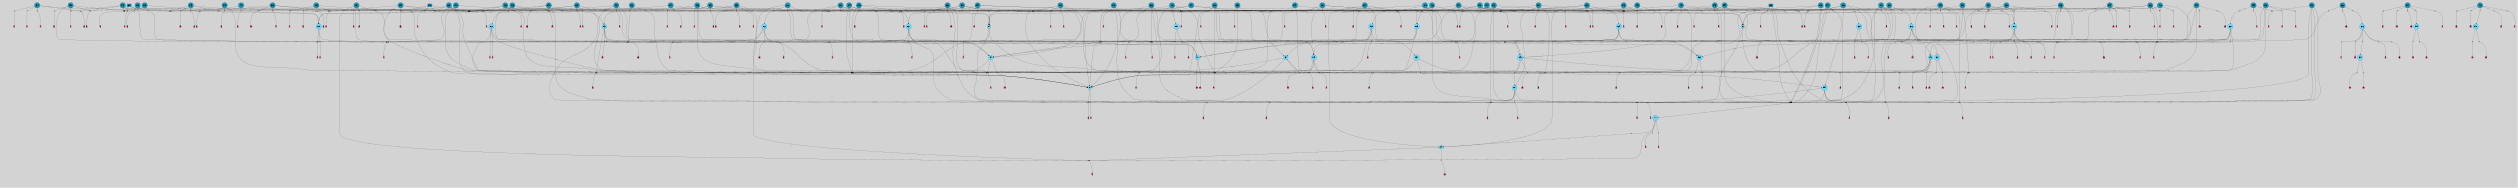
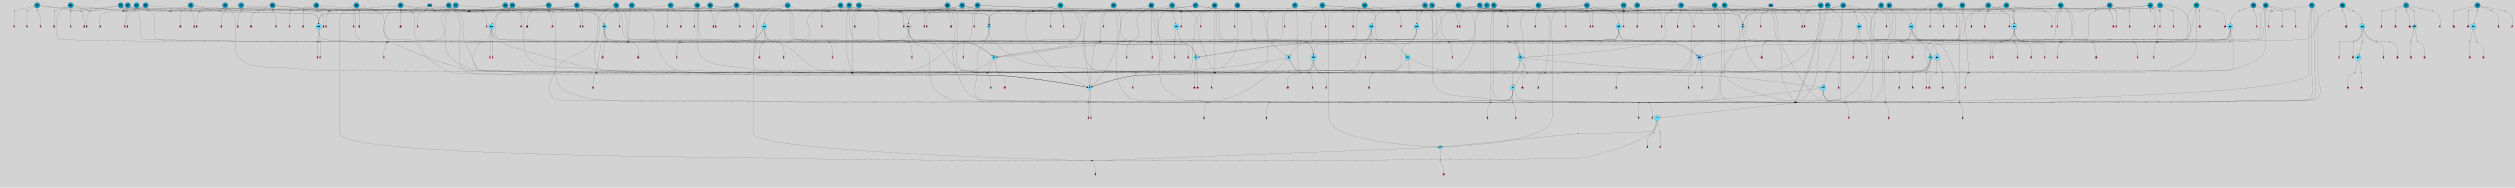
(129, 5) -> (128, 5)
(909, 27) -> (909, 27)
(2416, 27) -> (2414, 27)
